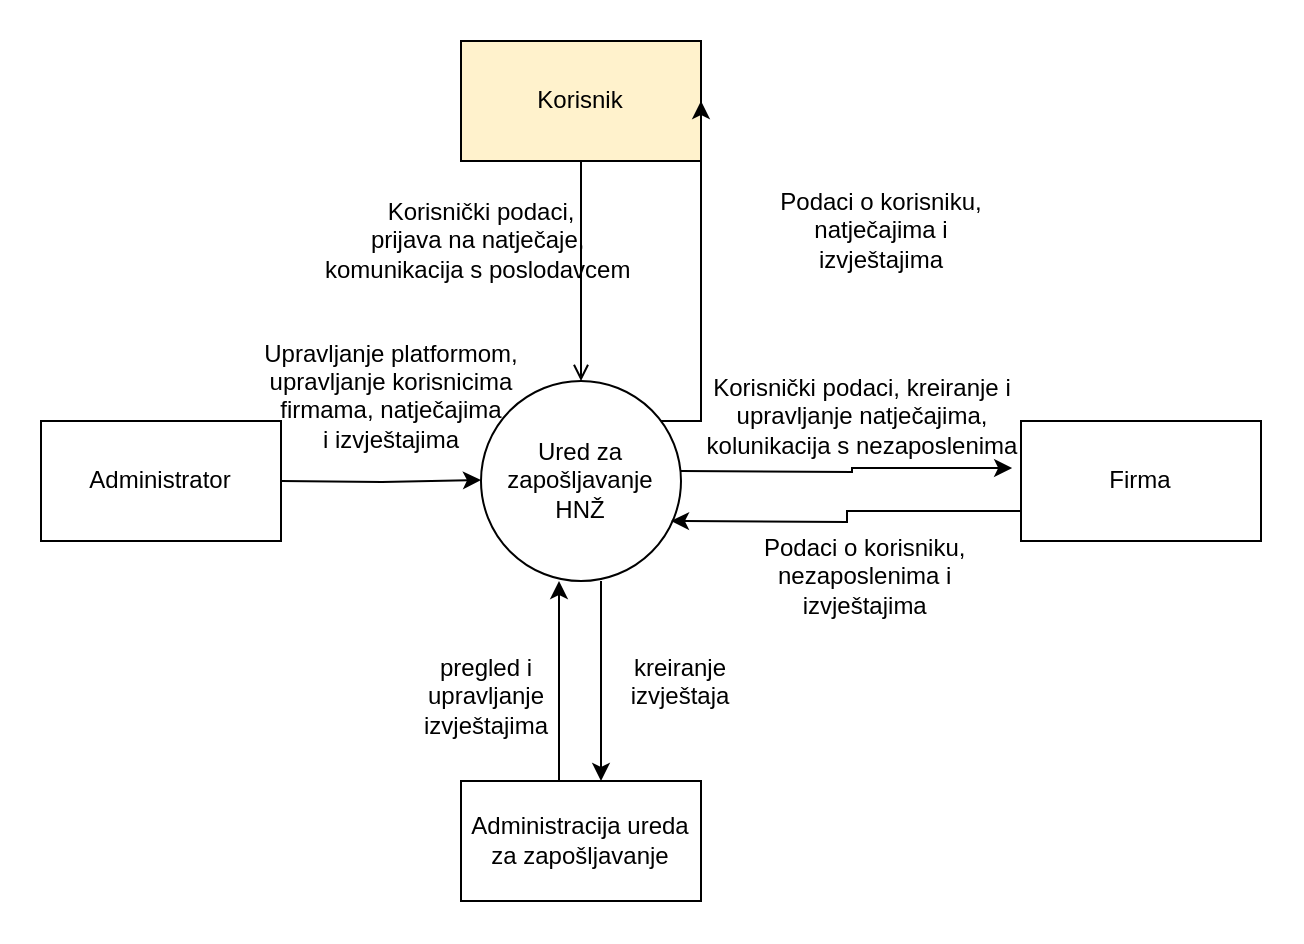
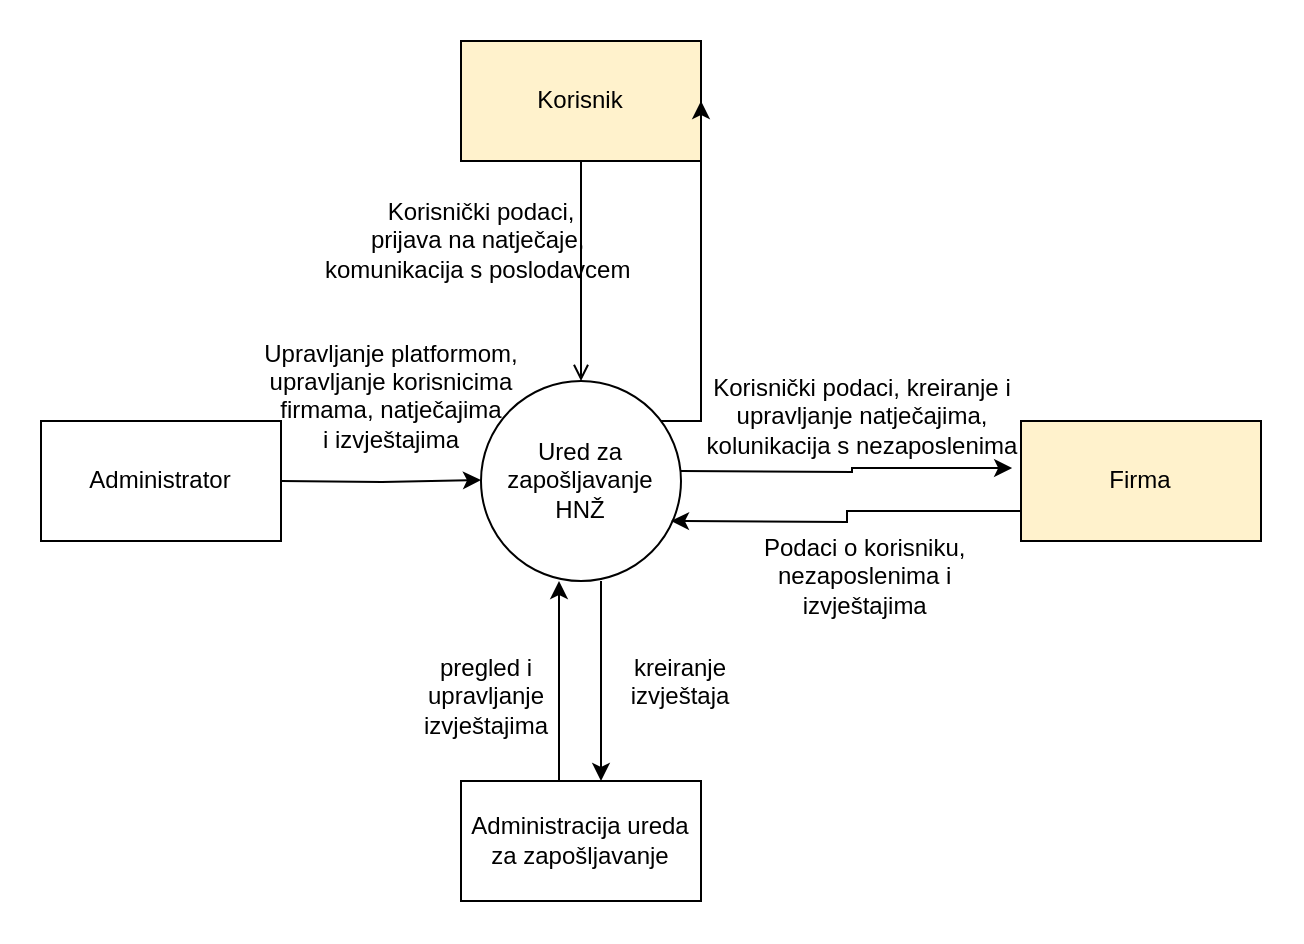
(881, 231) -> none
(1141, 481) -> (1141, 481)
